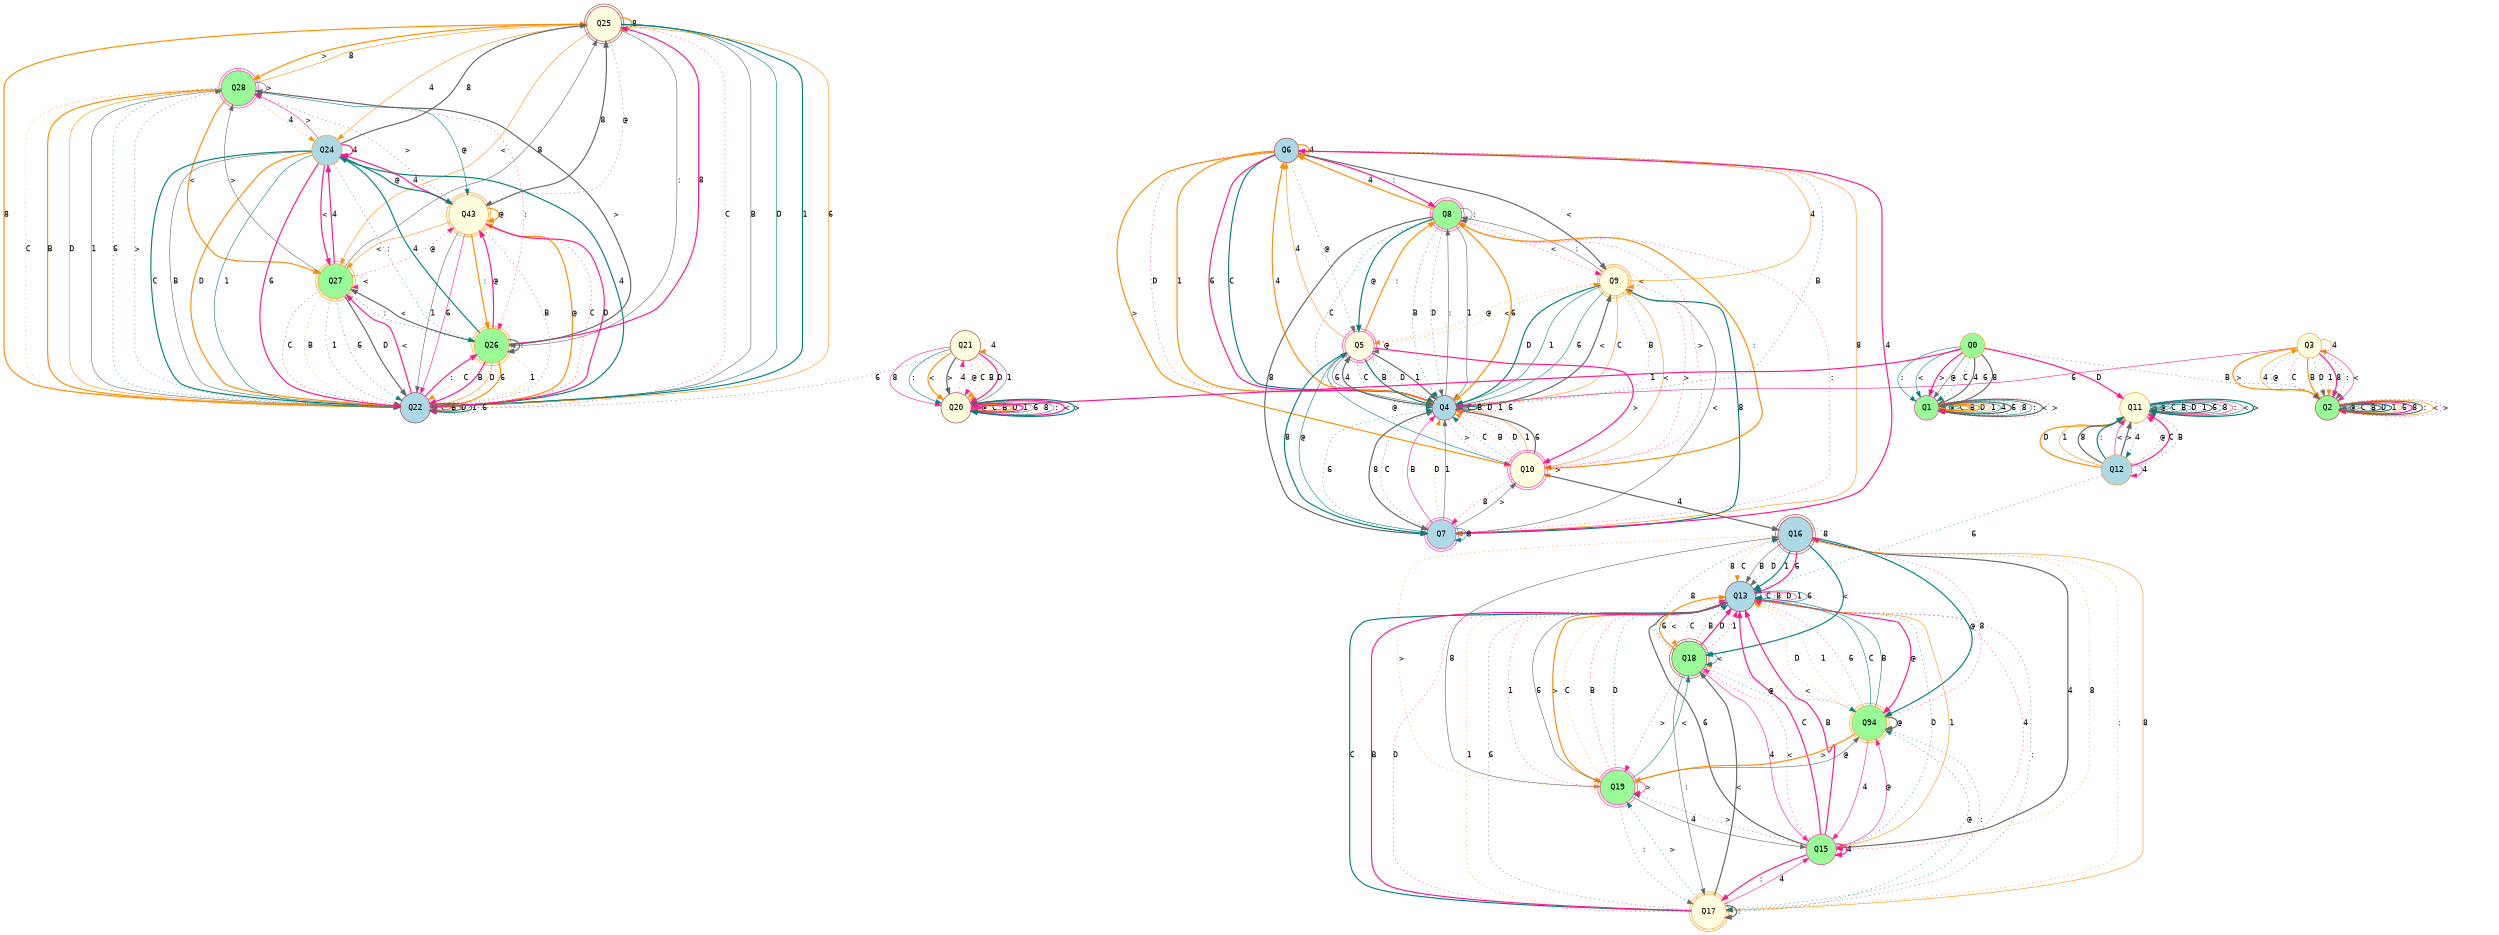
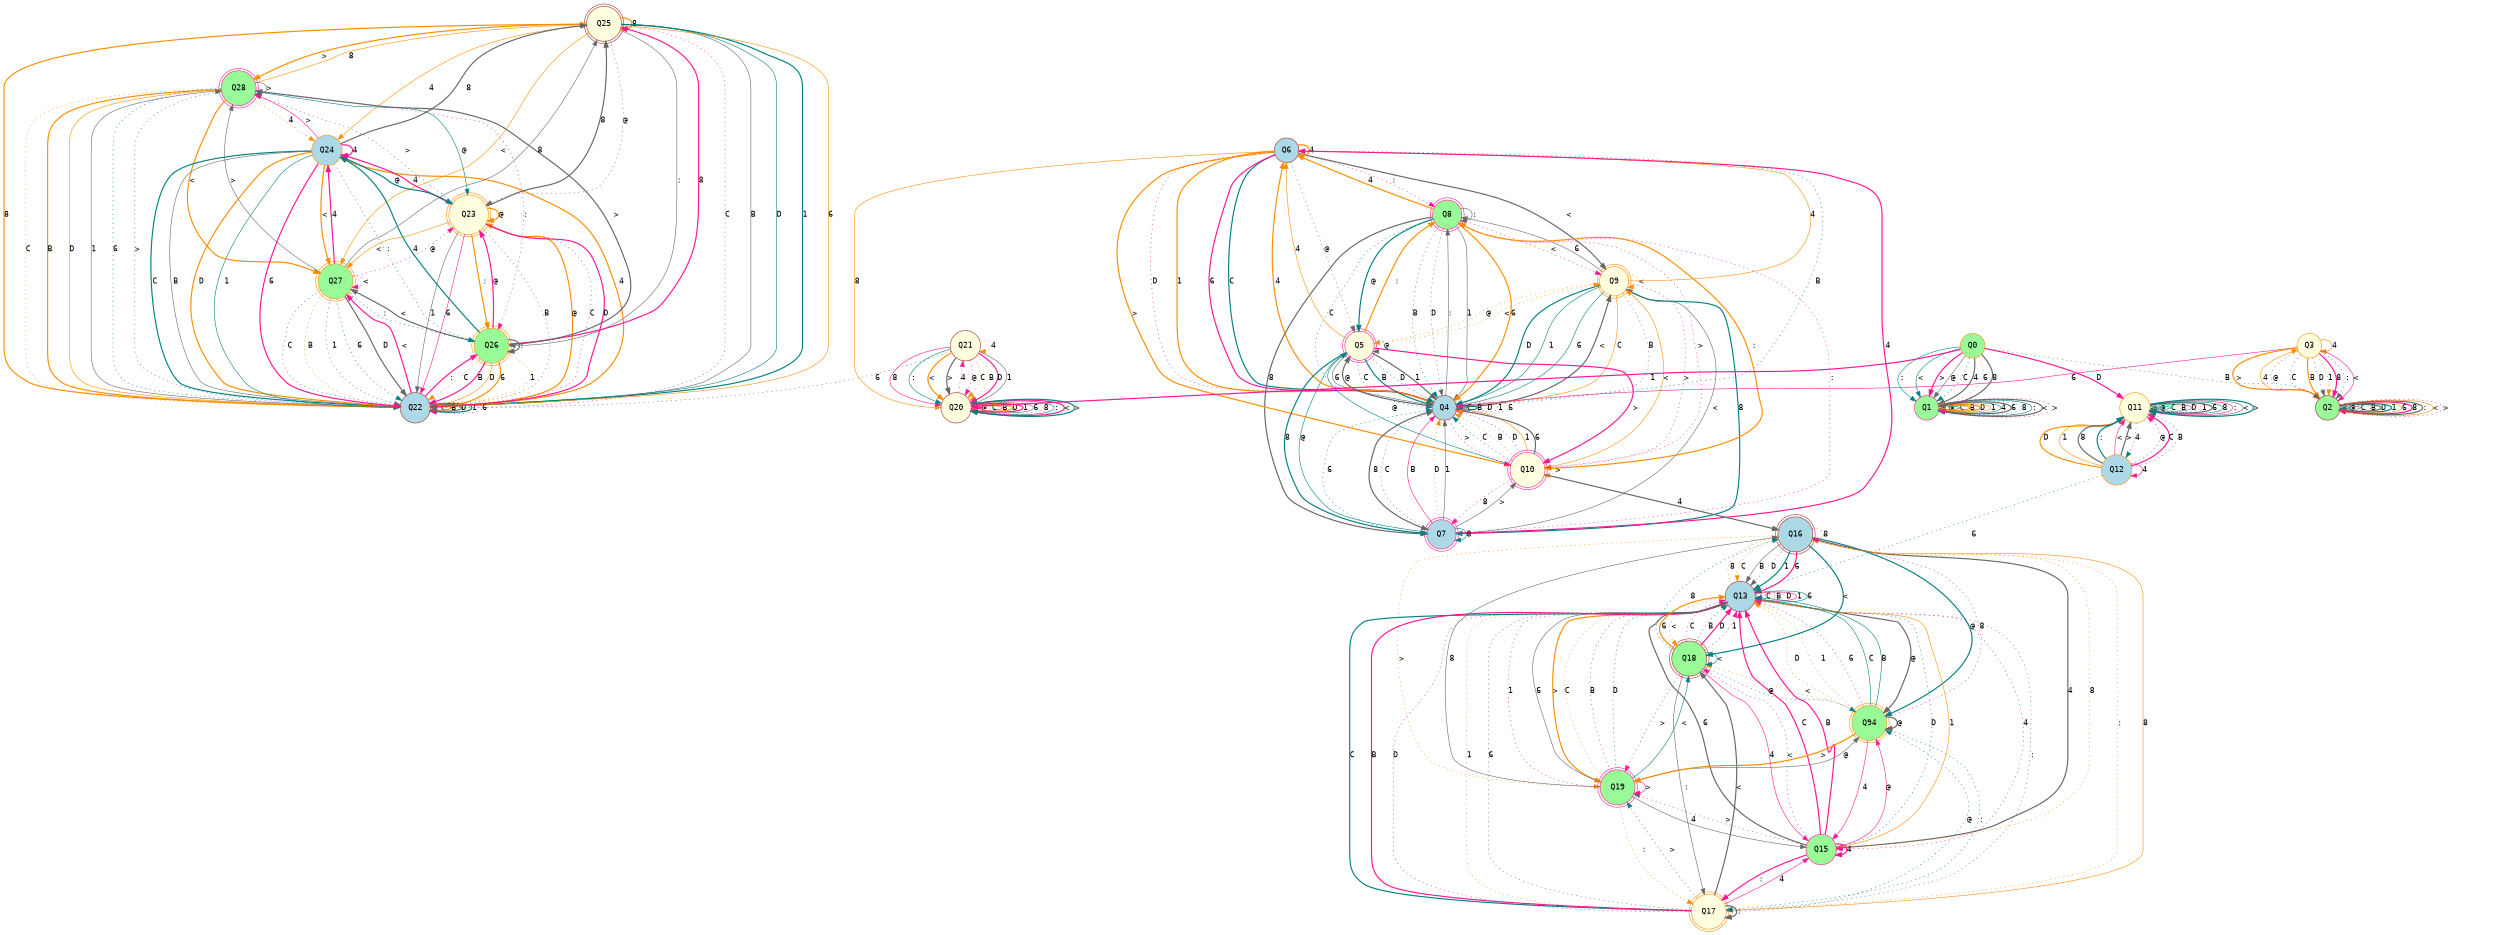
(1366, 173) -> (1366, 173)
(321, 212) -> (321, 212)
(469, 215) -> (469, 215)
(1577, 249) -> (1577, 249)
(1856, 259) -> (937, 182)
(607, 264) -> (607, 264)
(1348, 378) -> (1348, 378)
(1874, 618) -> (1874, 618)
(1640, 863) -> (1640, 863)
